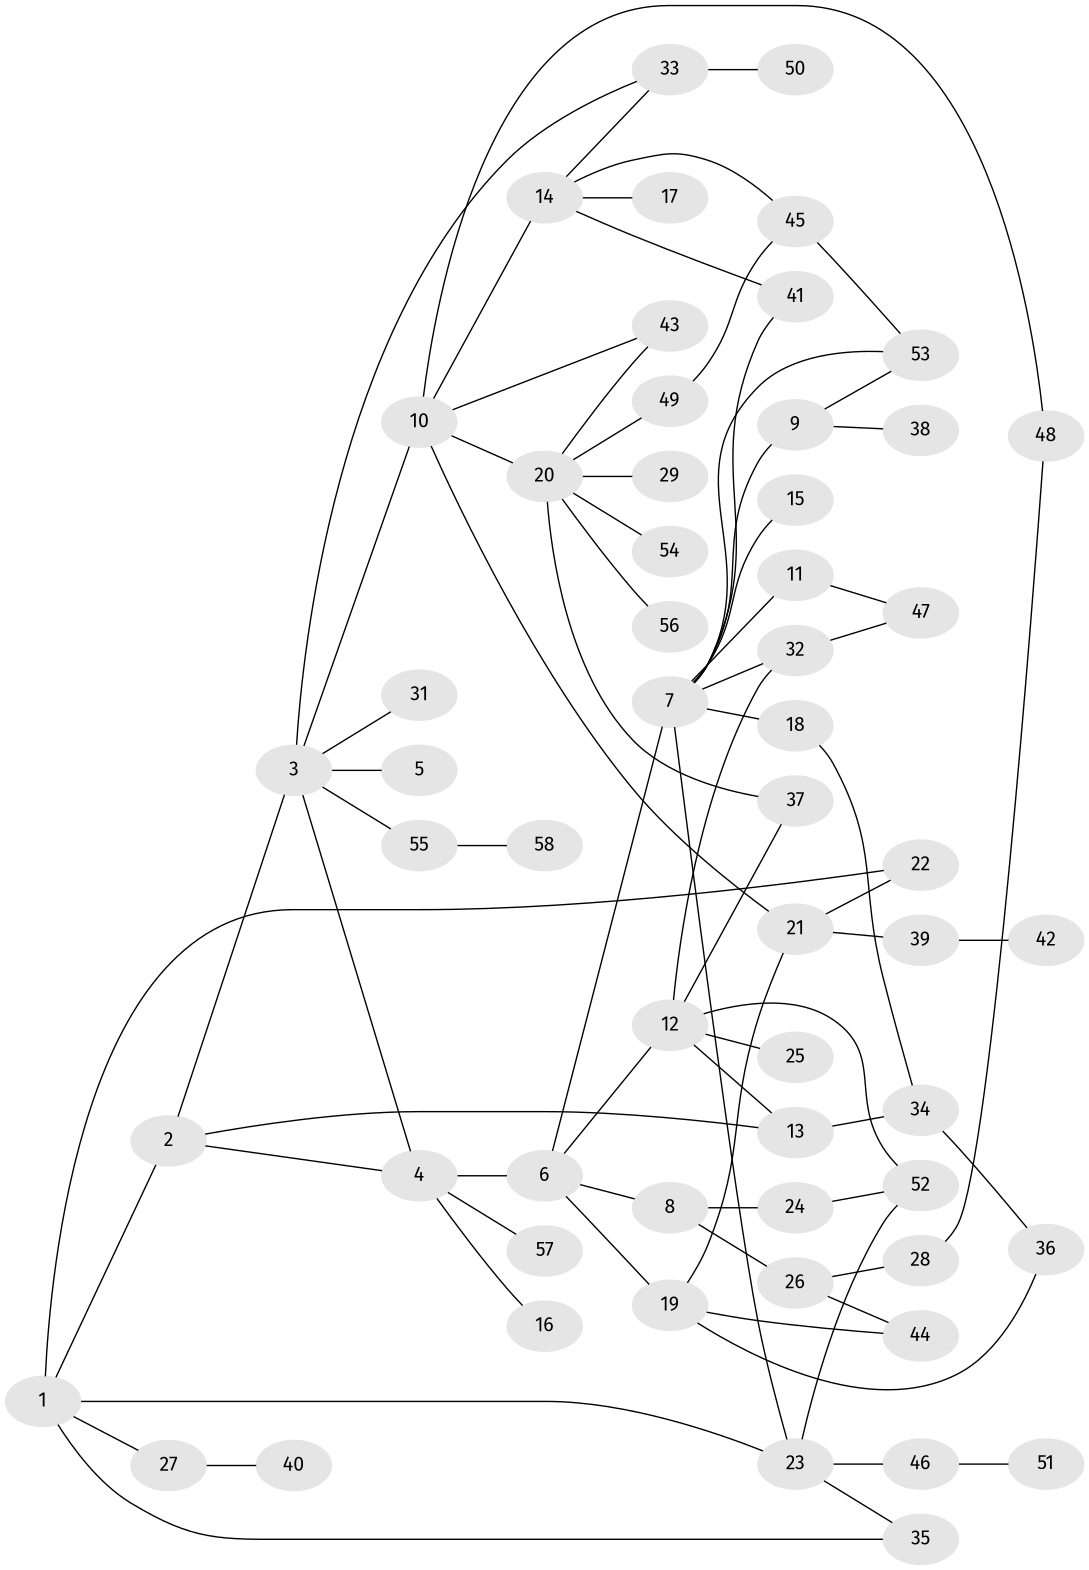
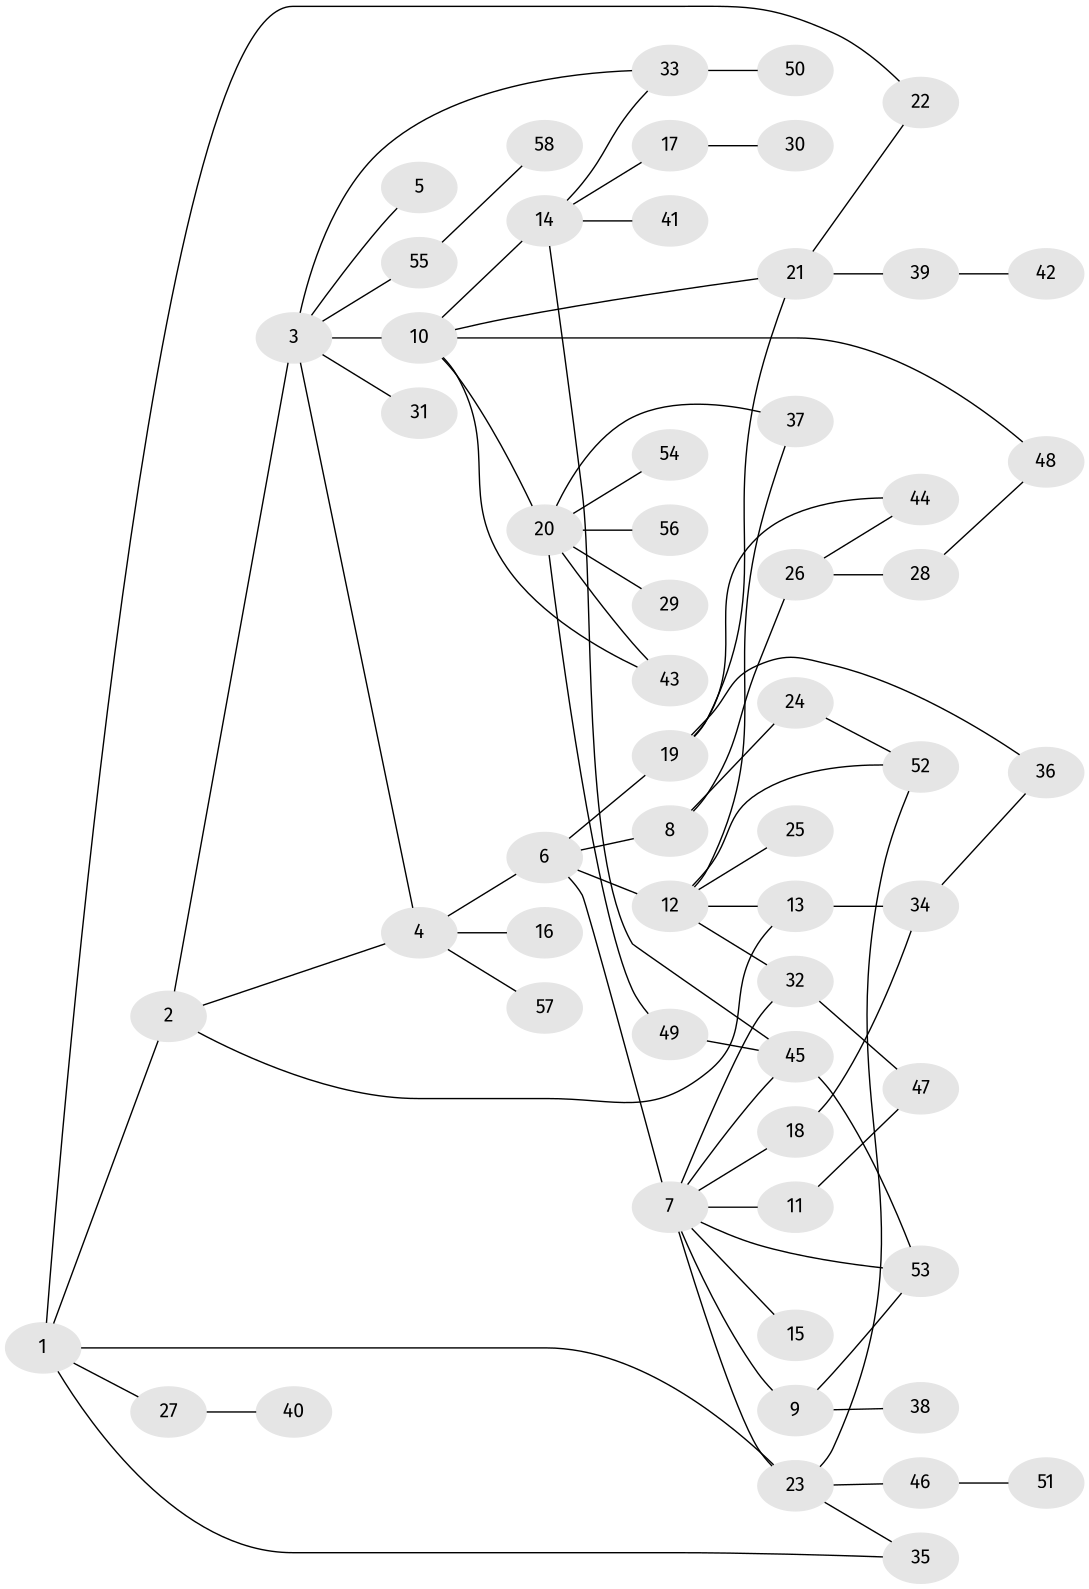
none -> (795, 146)
(734, 491) -> (729, 1130)
